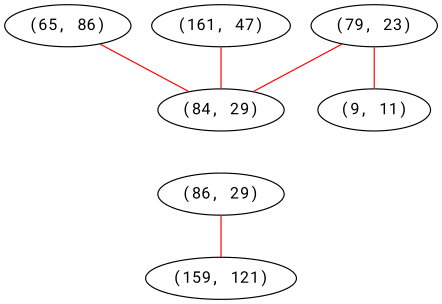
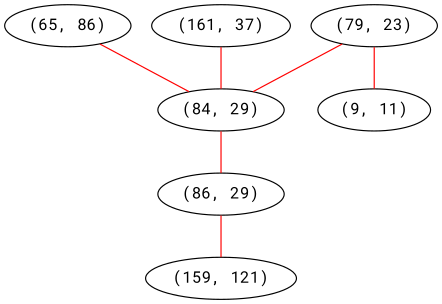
(221, 26) -> (221, 26)
none -> (221, 152)
